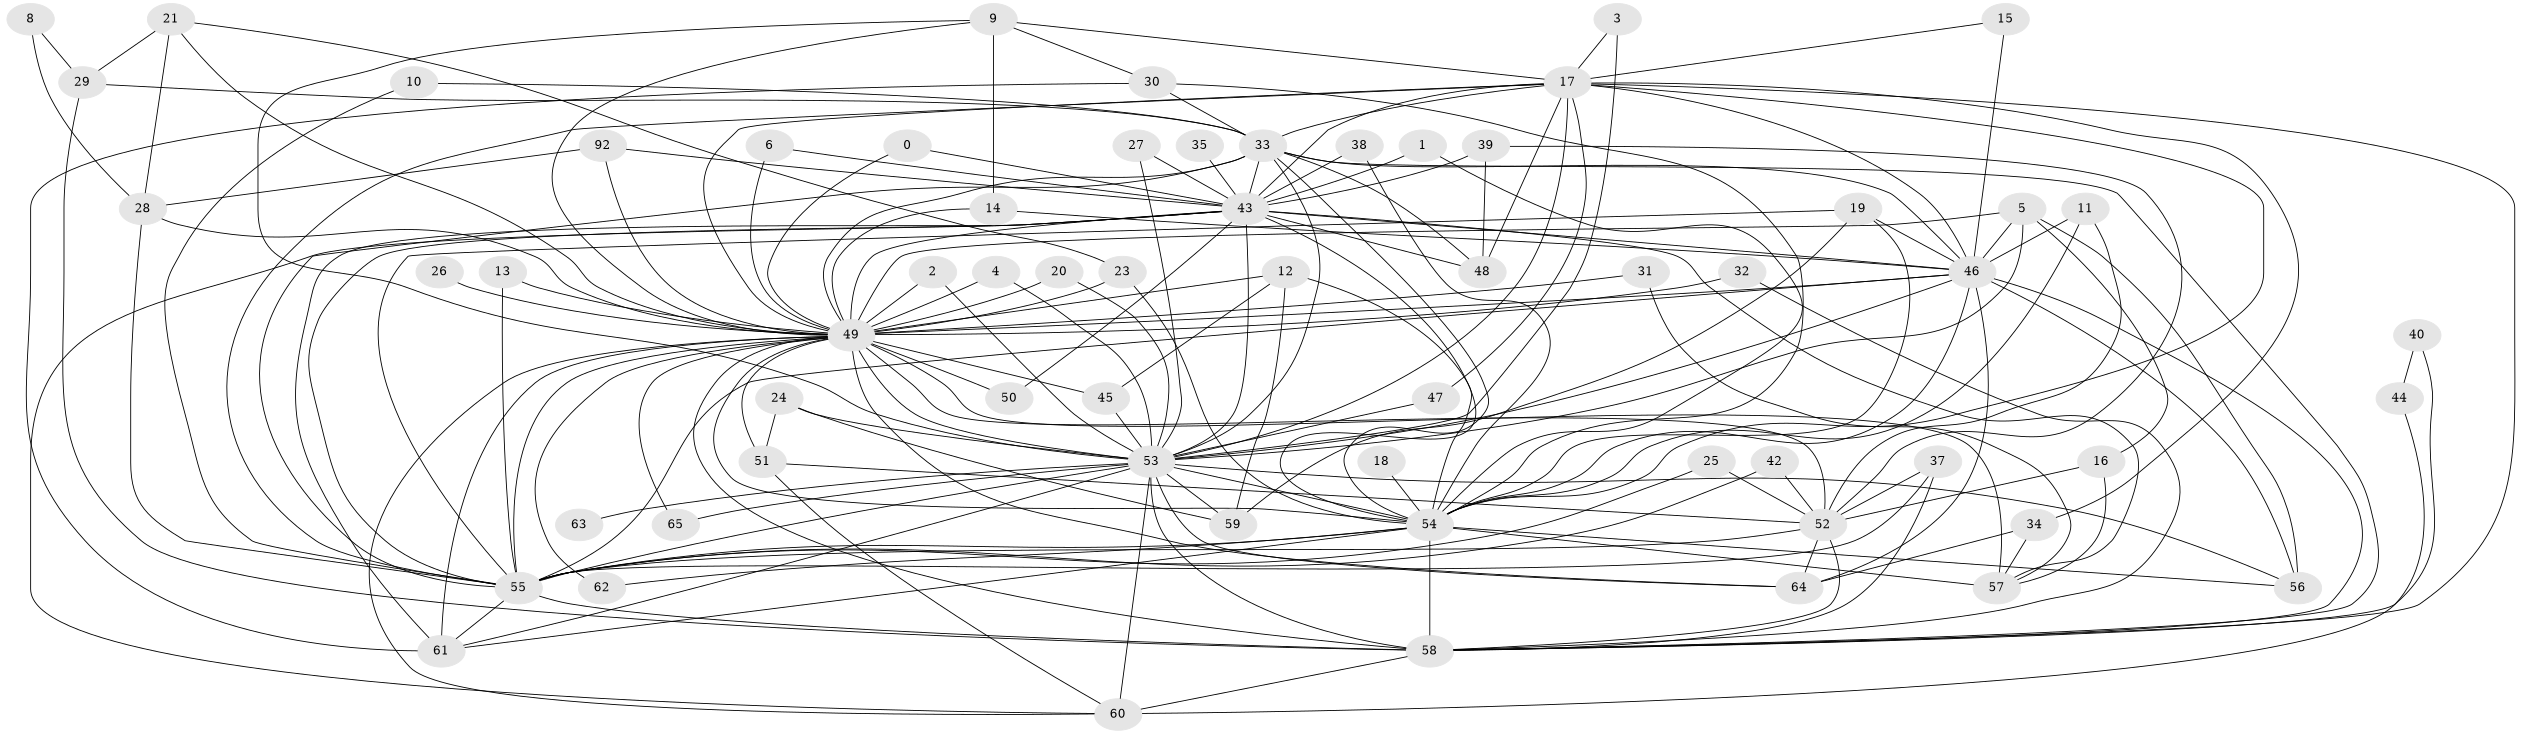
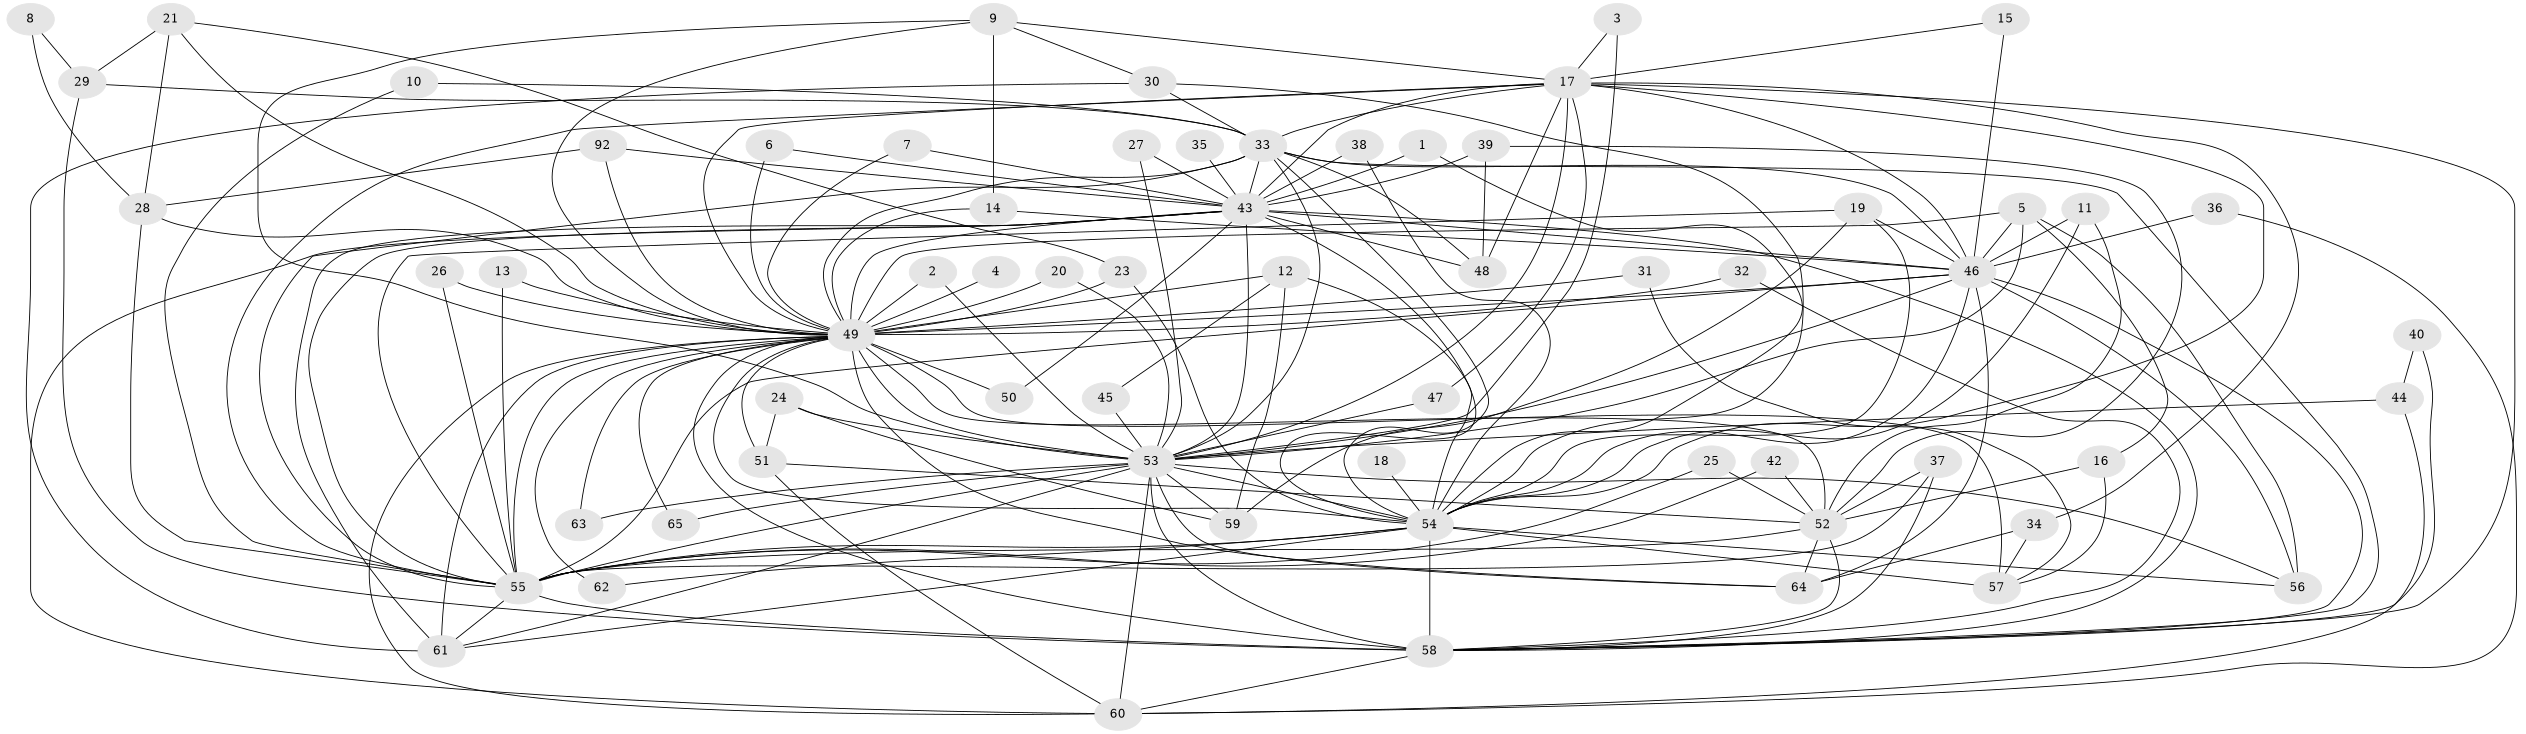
(908, 146) -> (908, 146)
none -> (2215, 209)
(1775, 333) -> (2106, 383)
(1098, 339) -> (1655, 430)
(979, 367) -> (653, 373)
none -> (477, 430)
